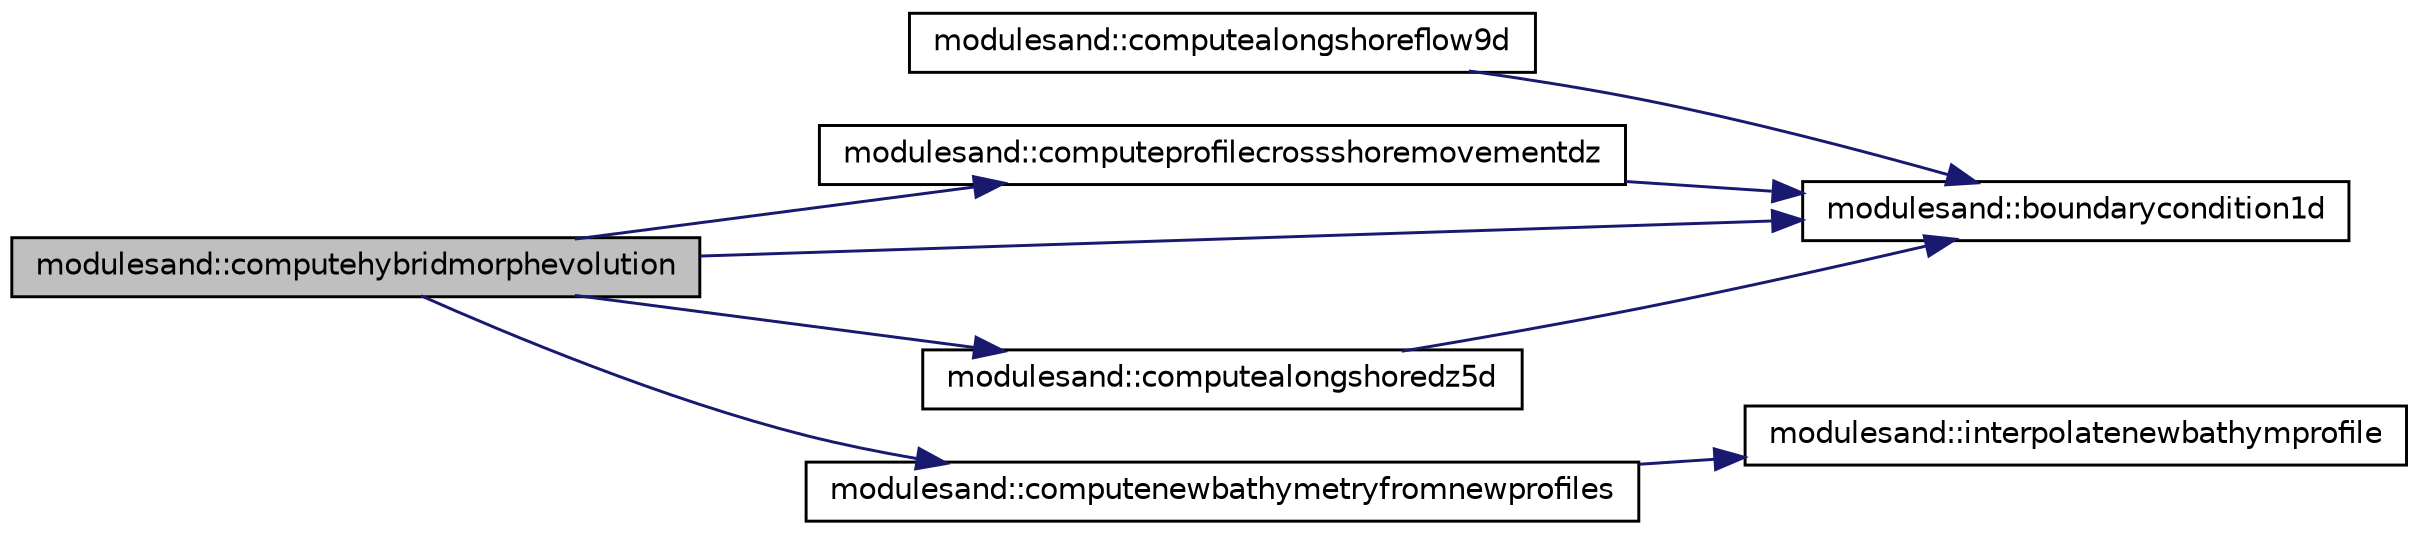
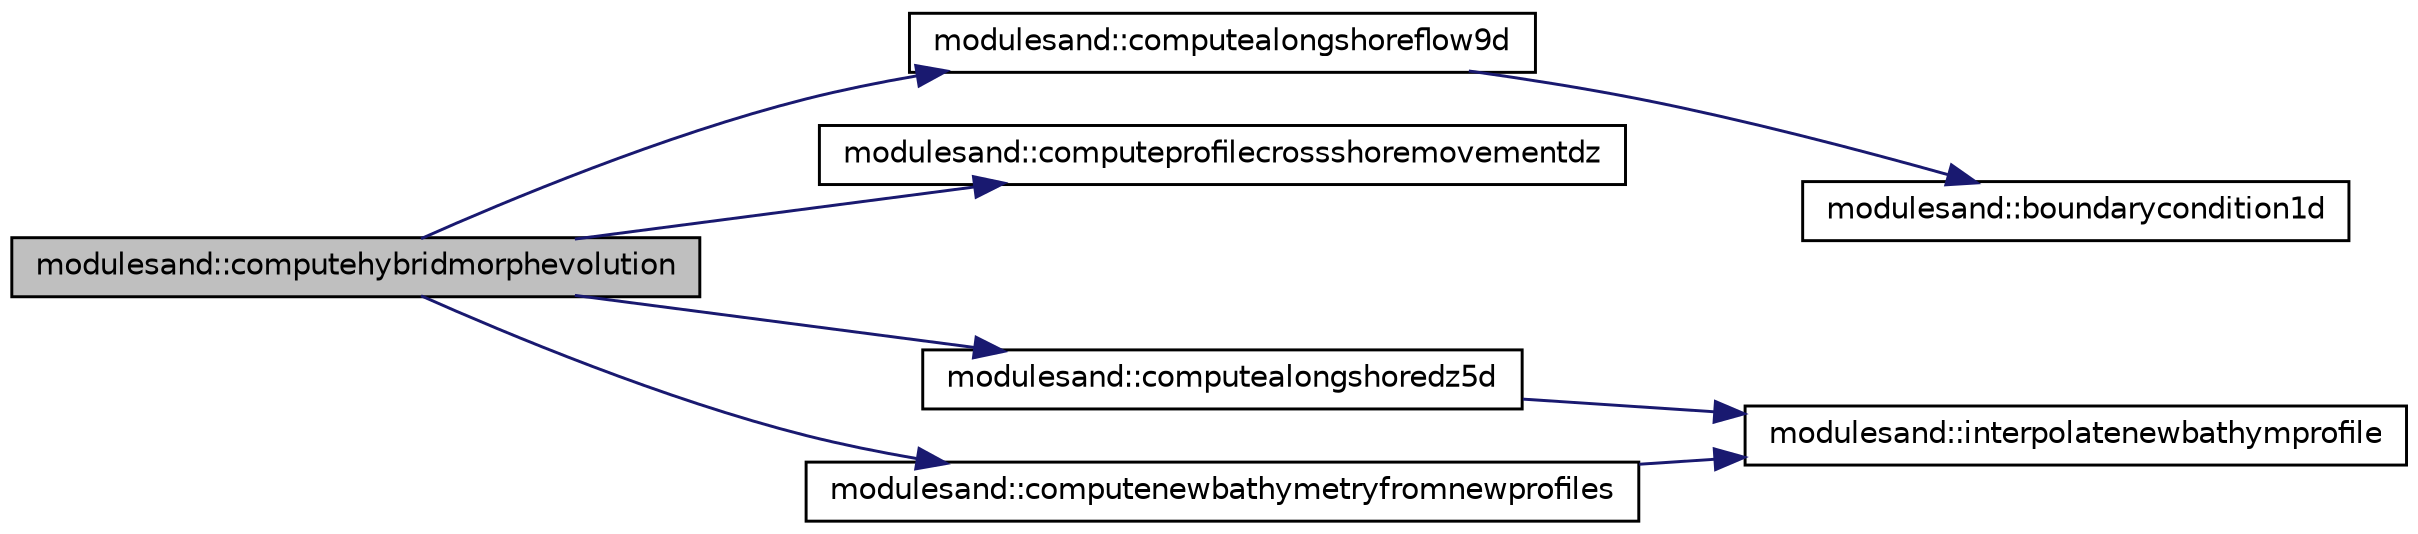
(1699, 186) -> none
(1236, 239) -> (664, 142)
(1665, 303) -> (1619, 405)
